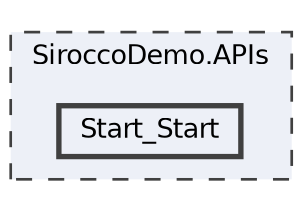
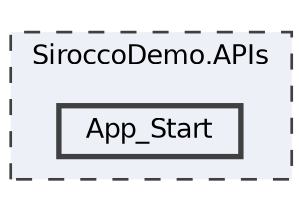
(150, 131) -> (150, 131)
